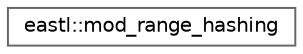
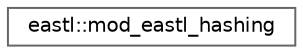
(152, 27) -> (152, 27)
